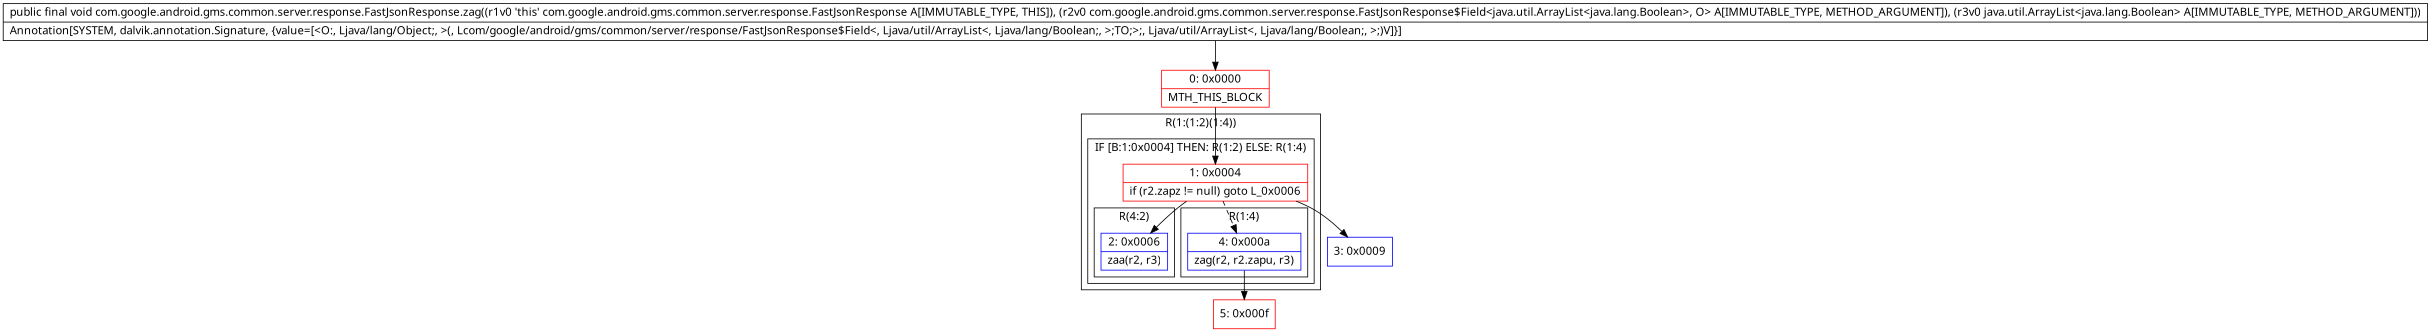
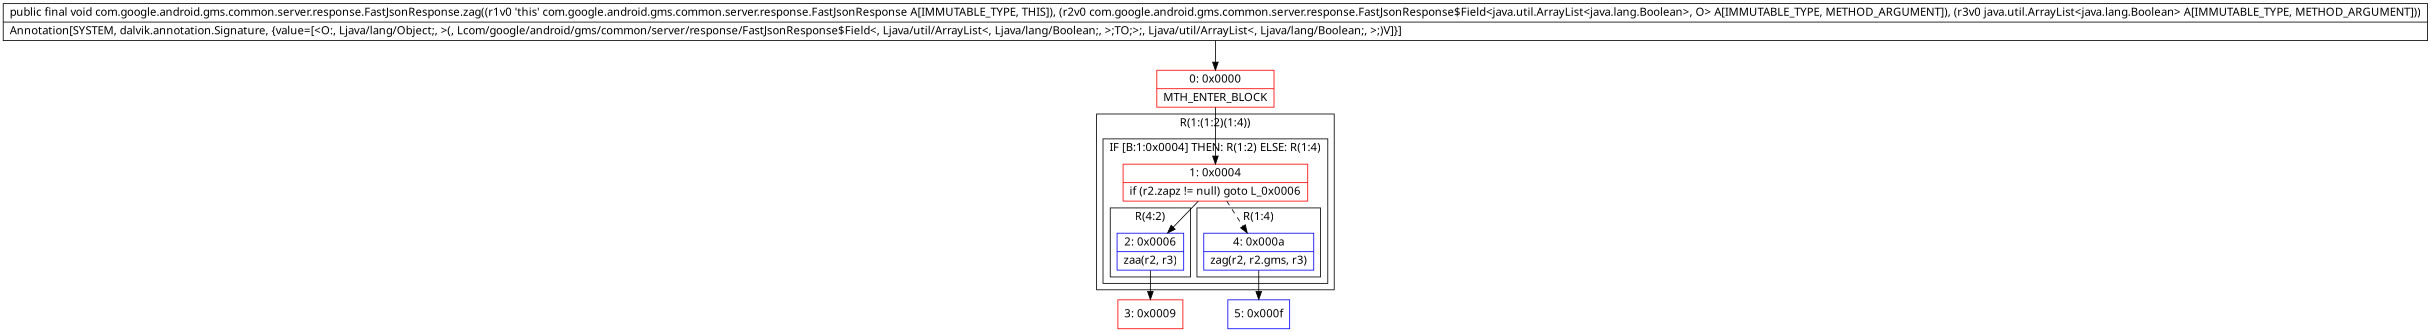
(1215, 98) -> (1215, 98)
(1326, 218) -> (1150, 281)
(1360, 252) -> (1150, 314)
(1244, 261) -> (1259, 261)
(1244, 314) -> (1259, 314)
